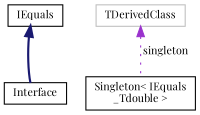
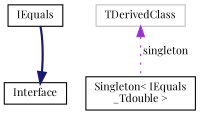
(28, 60) -> (43, 49)
